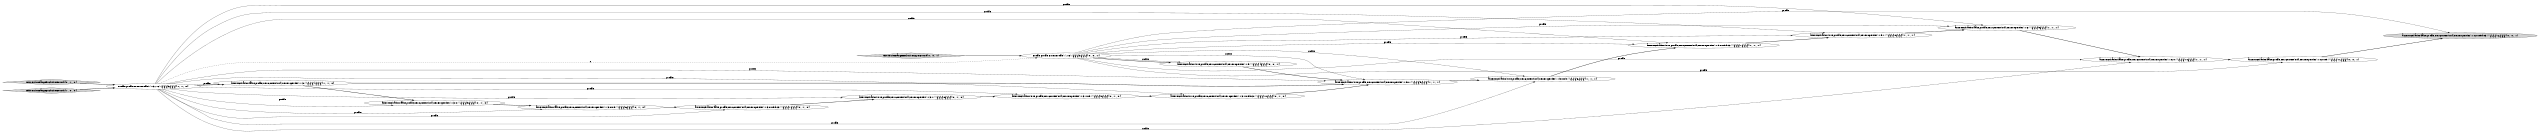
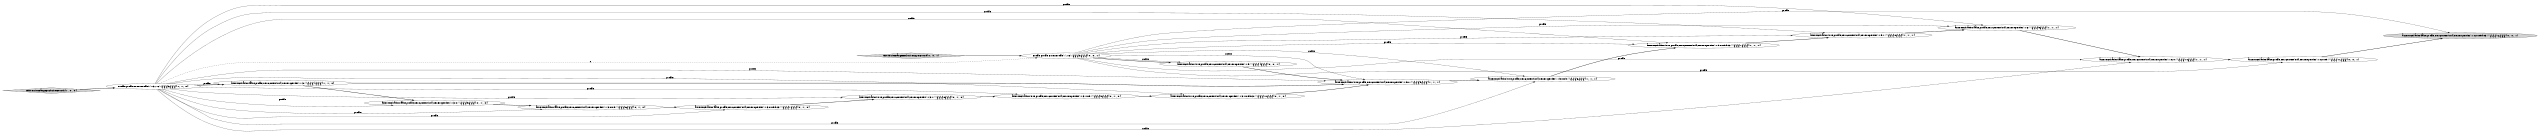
(52, 82) -> none
